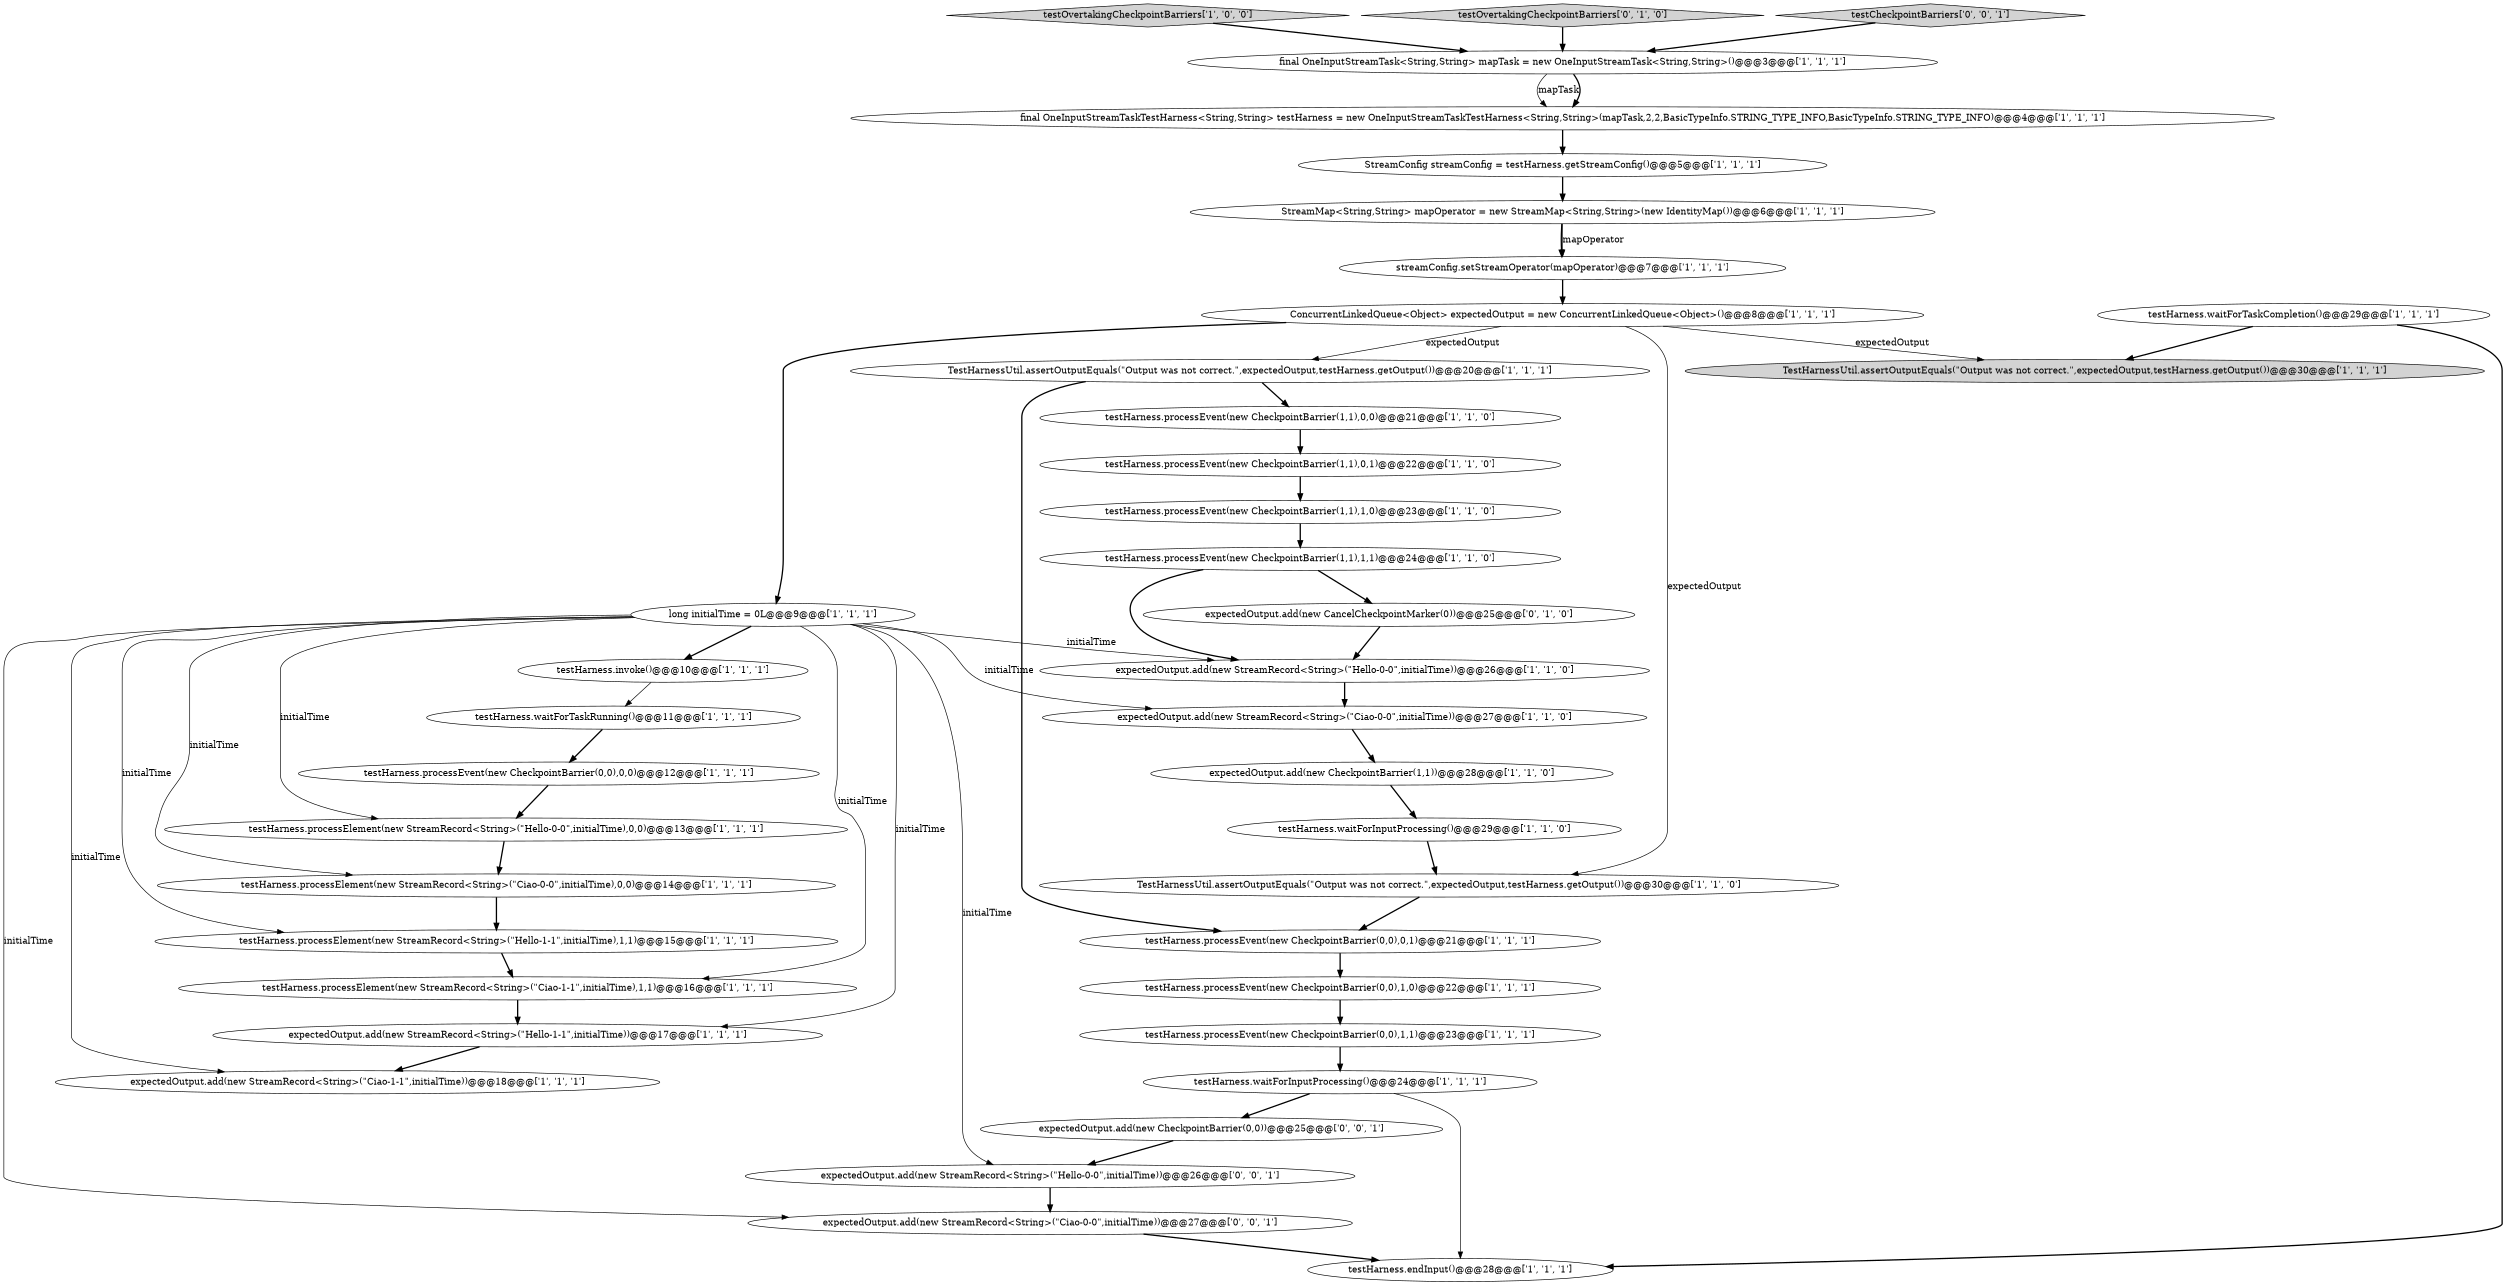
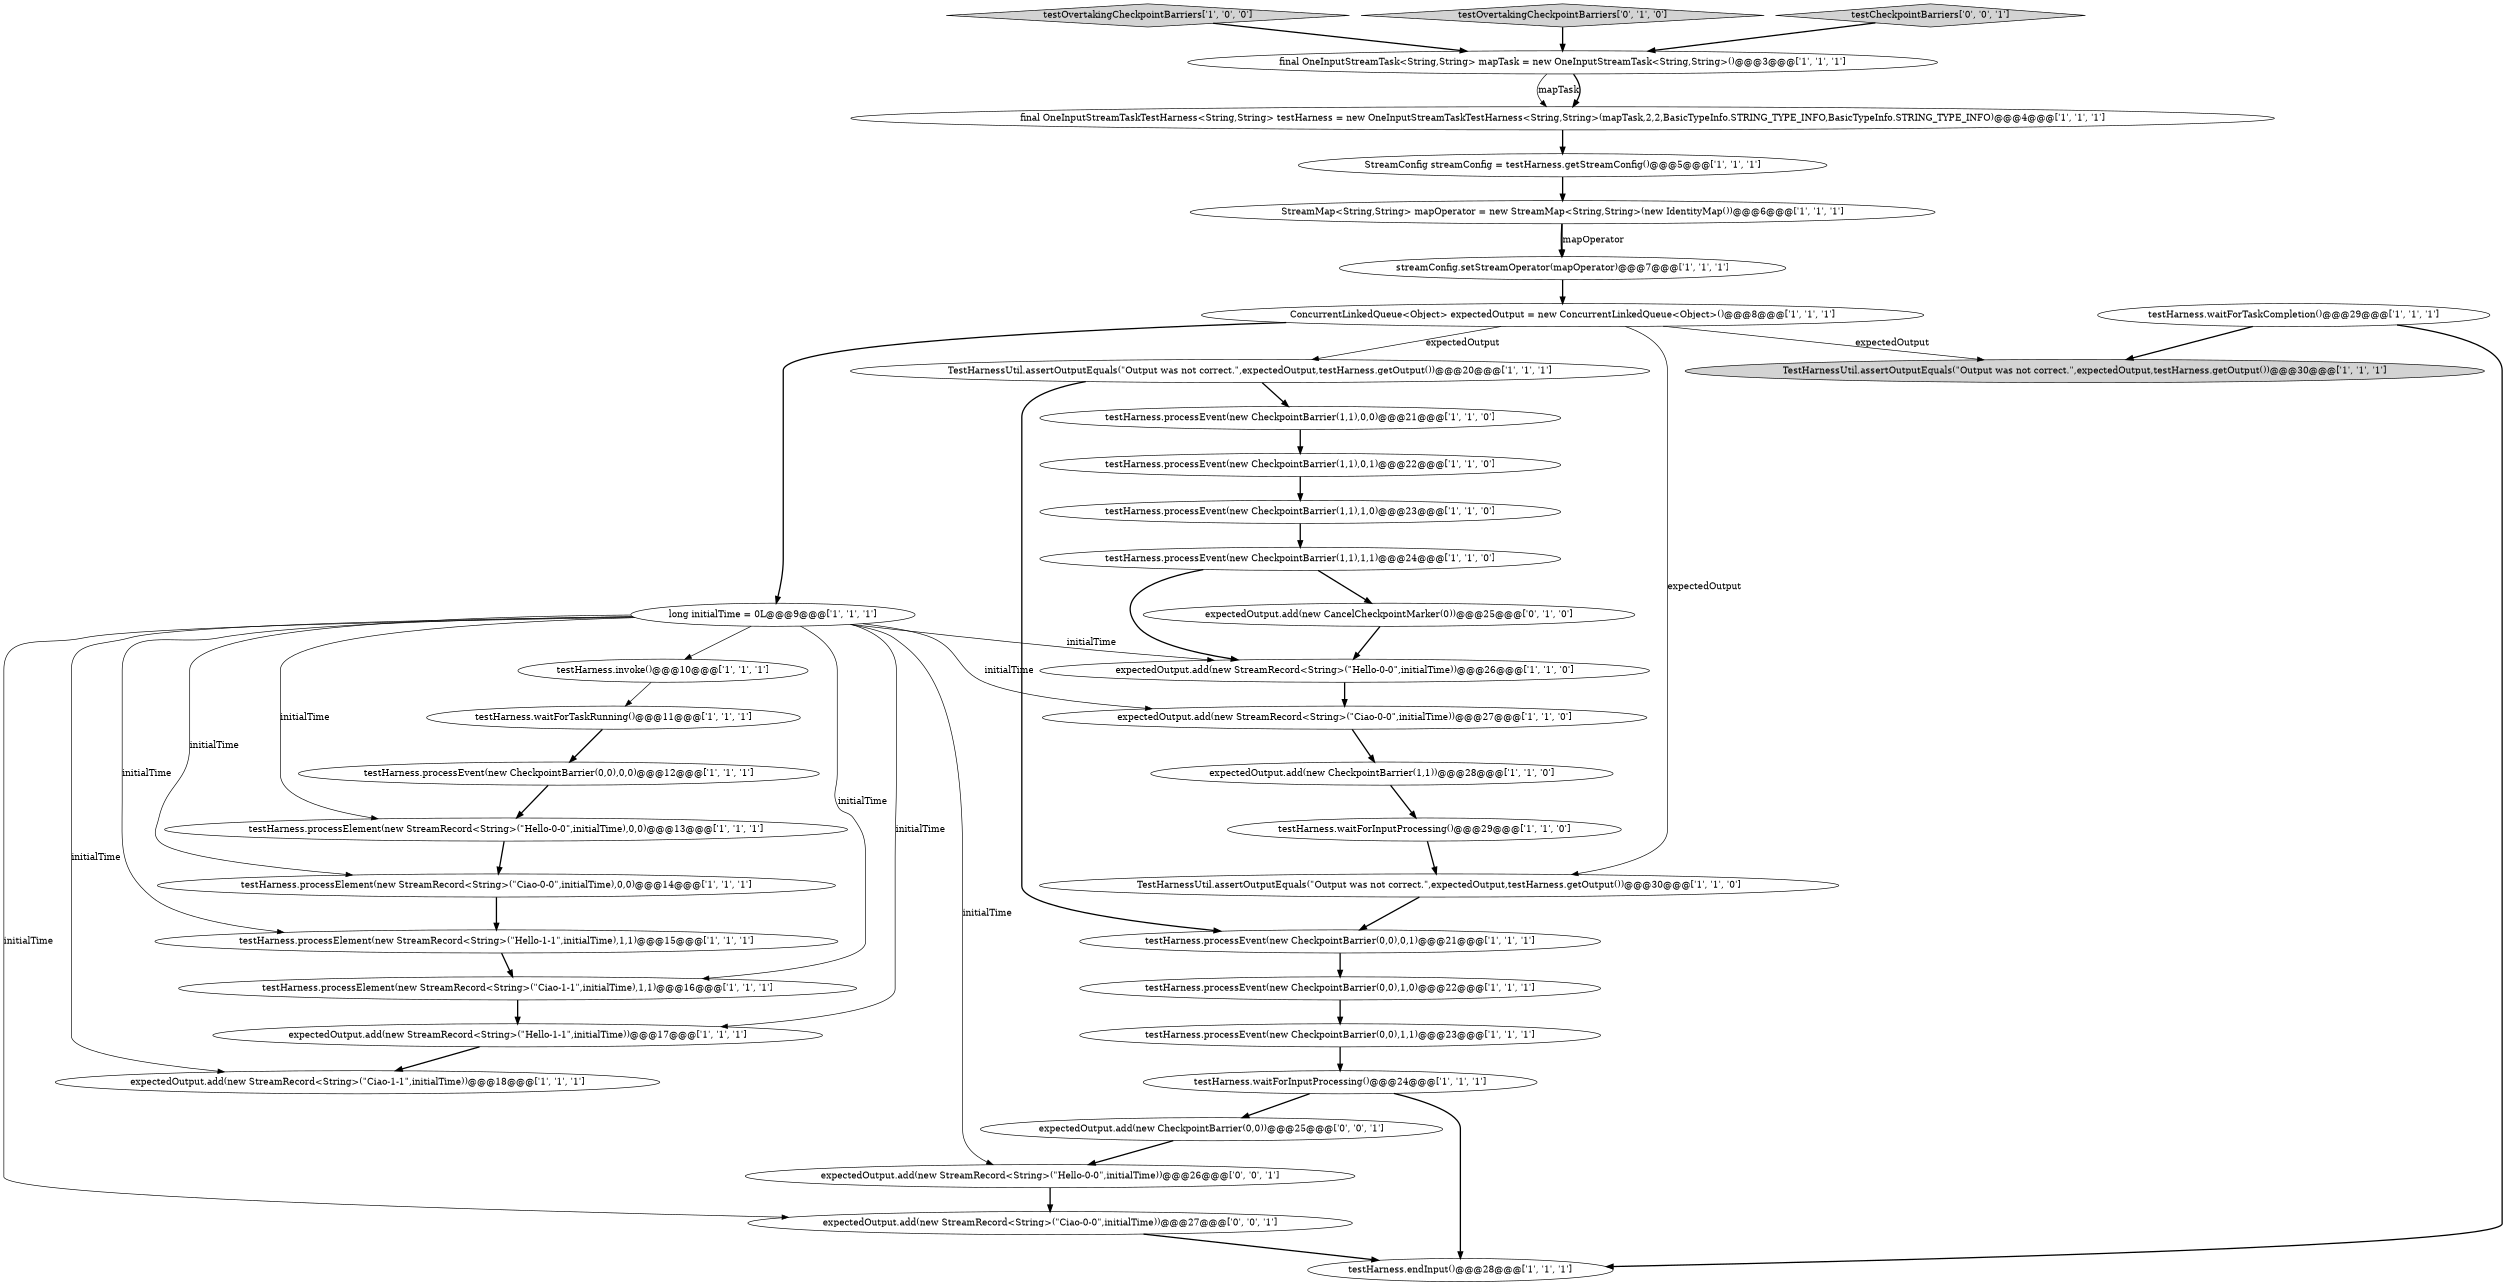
(721, 641) -> (721, 641)
(1460, 1151) -> (1460, 1151)
